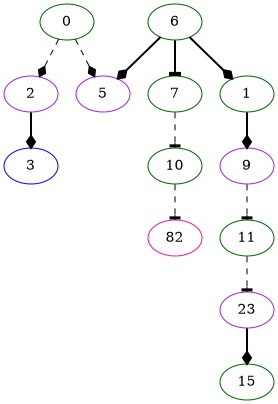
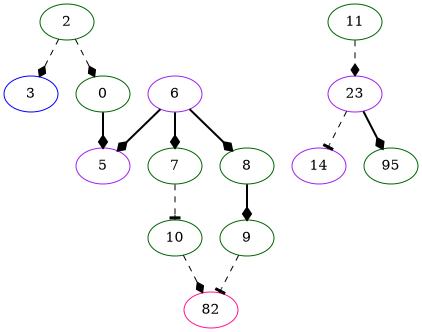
(175, 22) -> (175, 94)
(52, 53) -> (82, 53)
(82, 53) -> (103, 124)
(175, 56) -> (175, 124)
(31, 94) -> (67, 22)
(247, 94) -> (247, 166)
(31, 124) -> (52, 53)
(247, 166) -> (247, 238)
none -> (319, 166)
(175, 200) -> (190, 269)
(247, 200) -> (230, 272)
(247, 272) -> (355, 52)
(247, 382) -> (391, 166)
